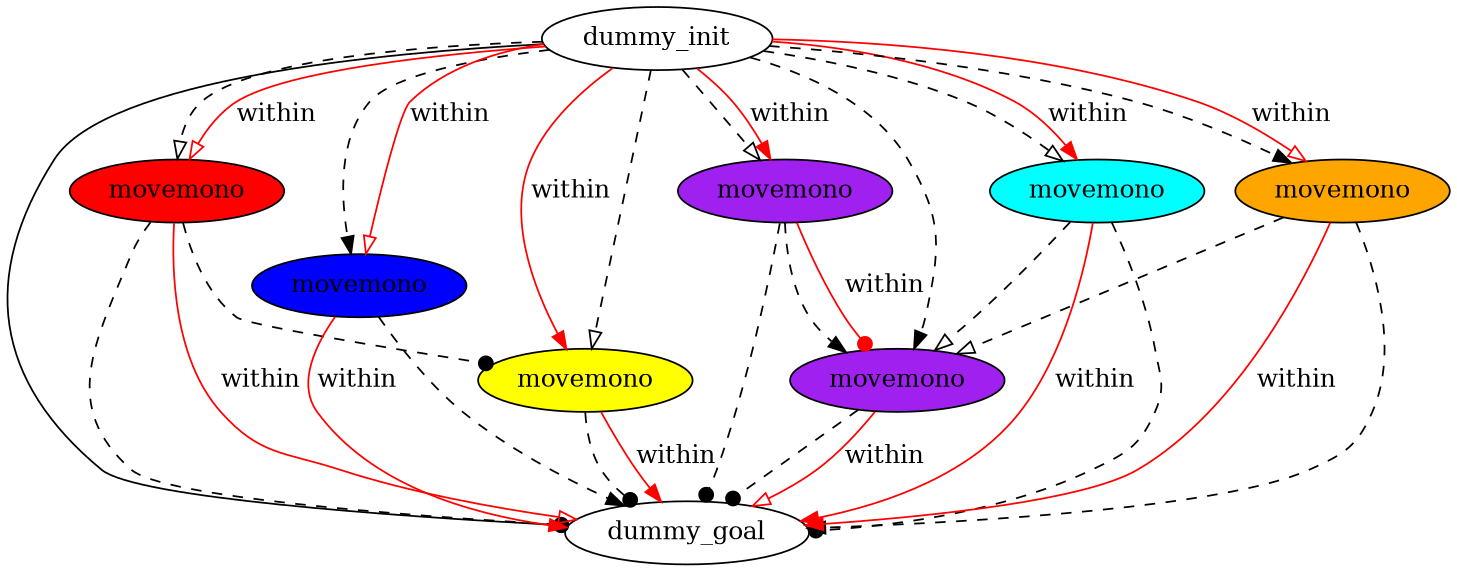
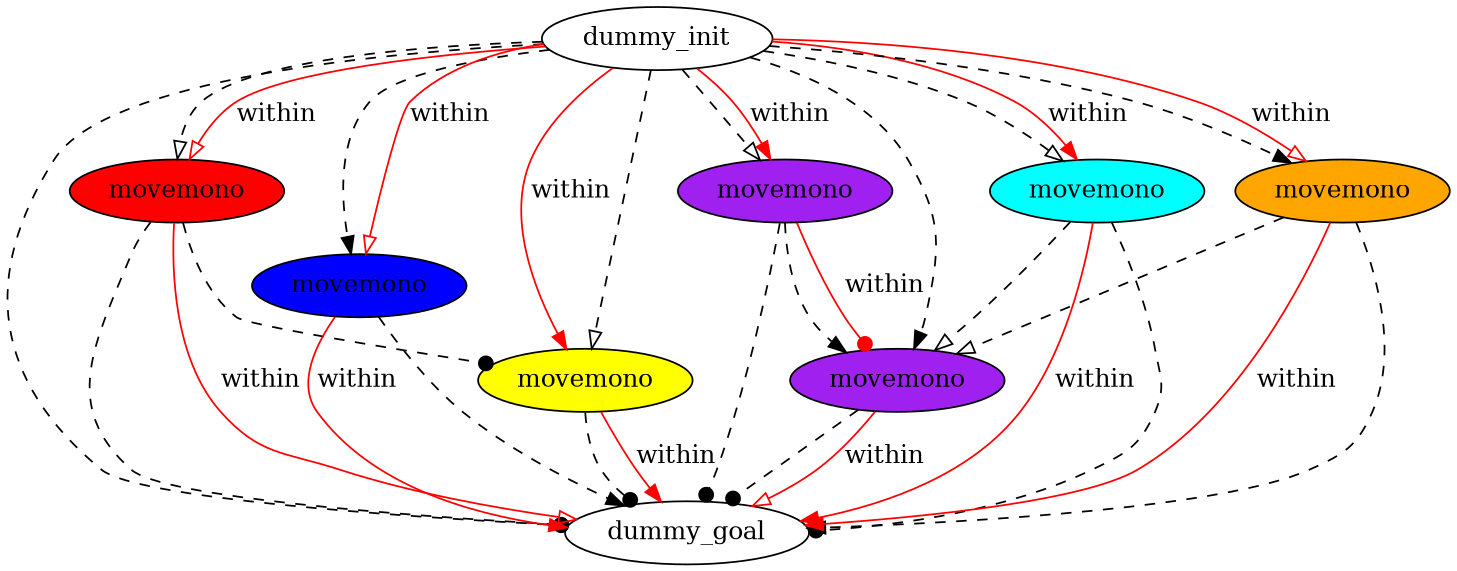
(8, 298) -> (8, 298)
